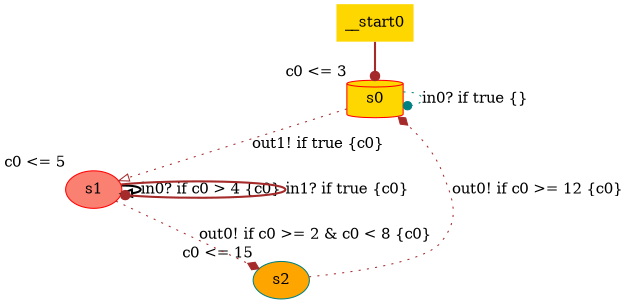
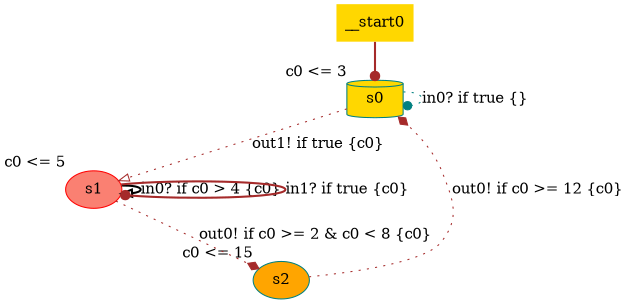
(375, 99) -> (375, 99)
